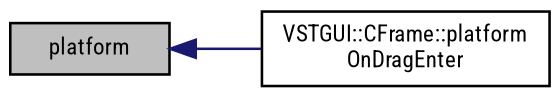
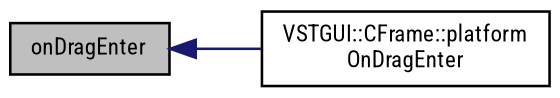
(90, 49) -> (90, 49)
